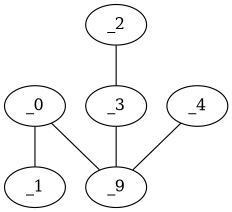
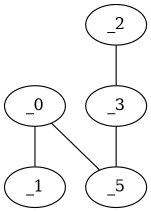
(197, 106) -> none
(116, 187) -> (116, 187)
